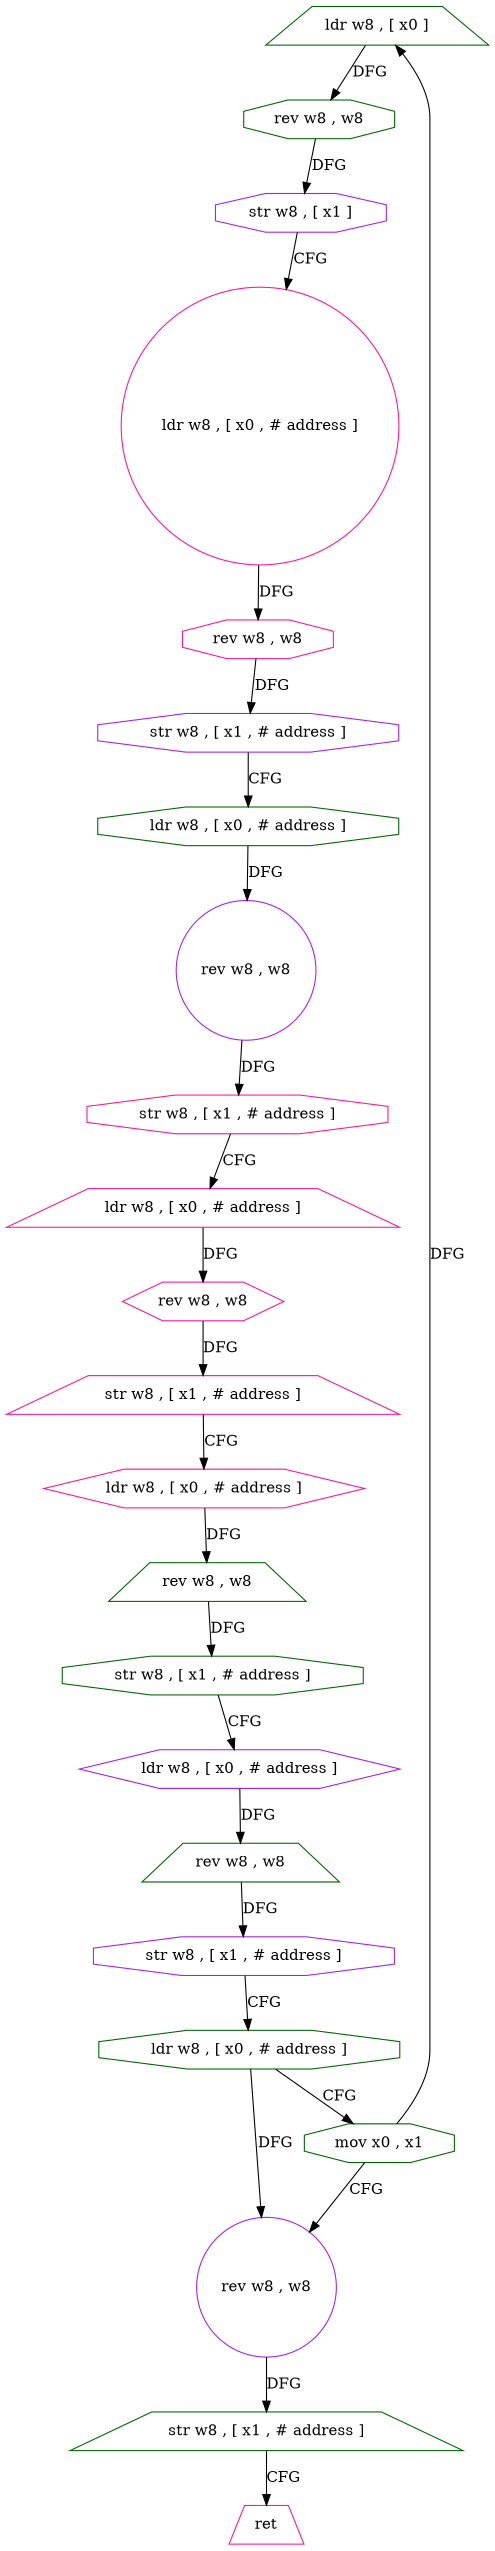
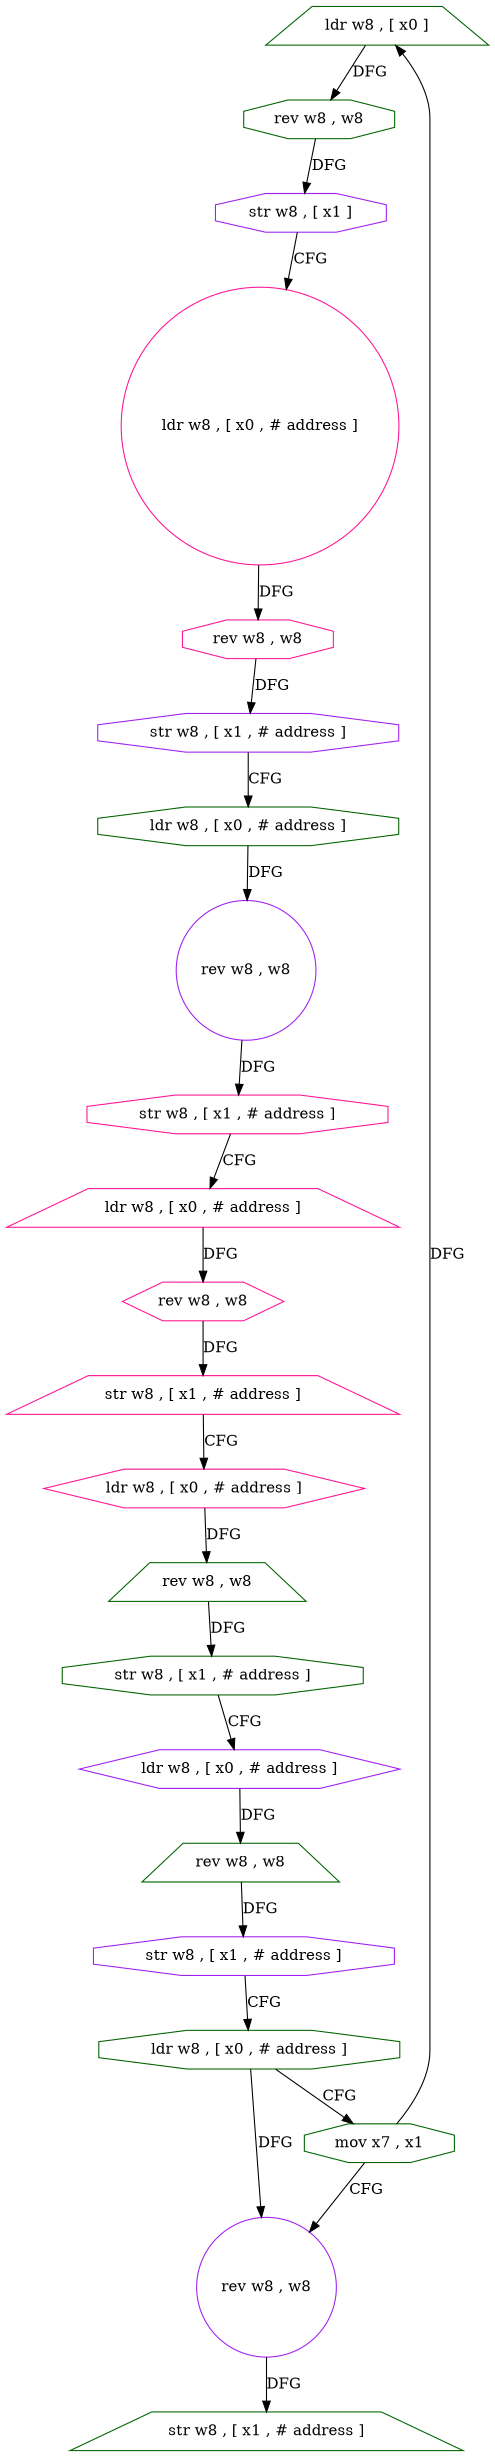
(379, 2143) -> (379, 2143)
(267, 2525) -> none
